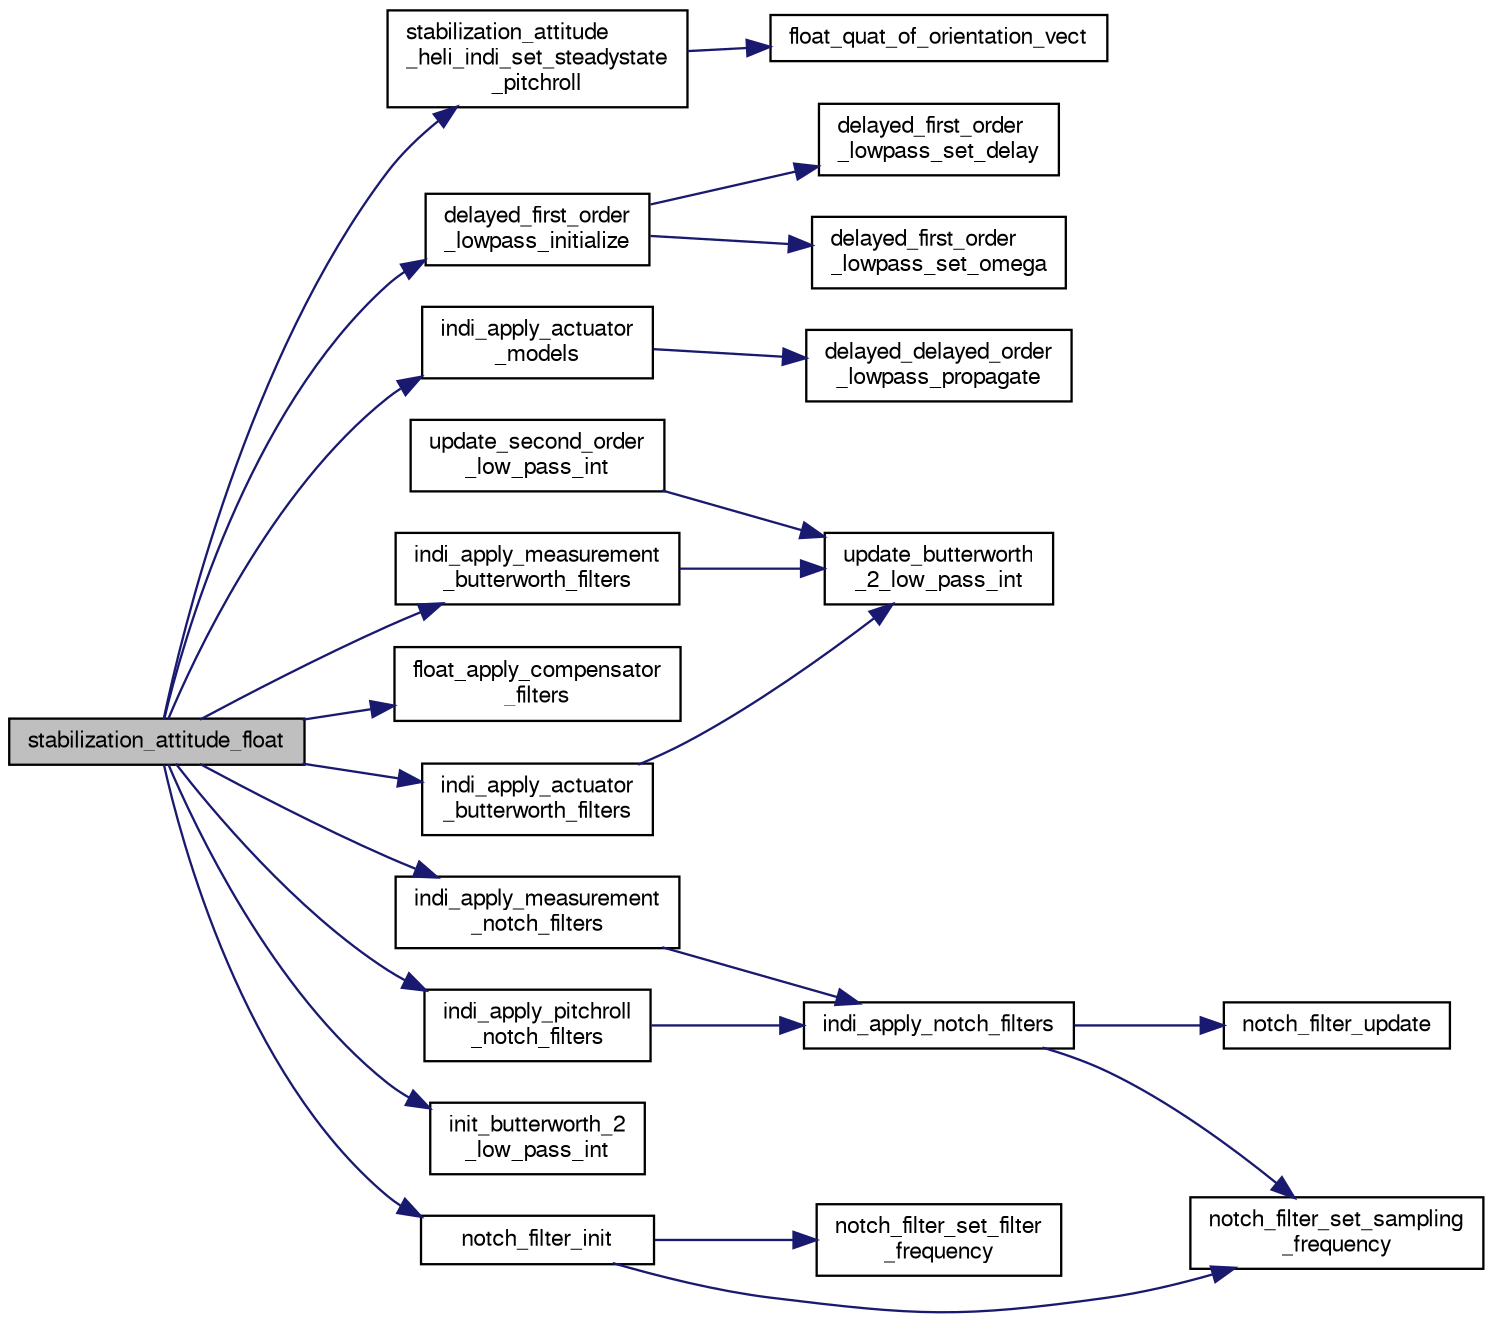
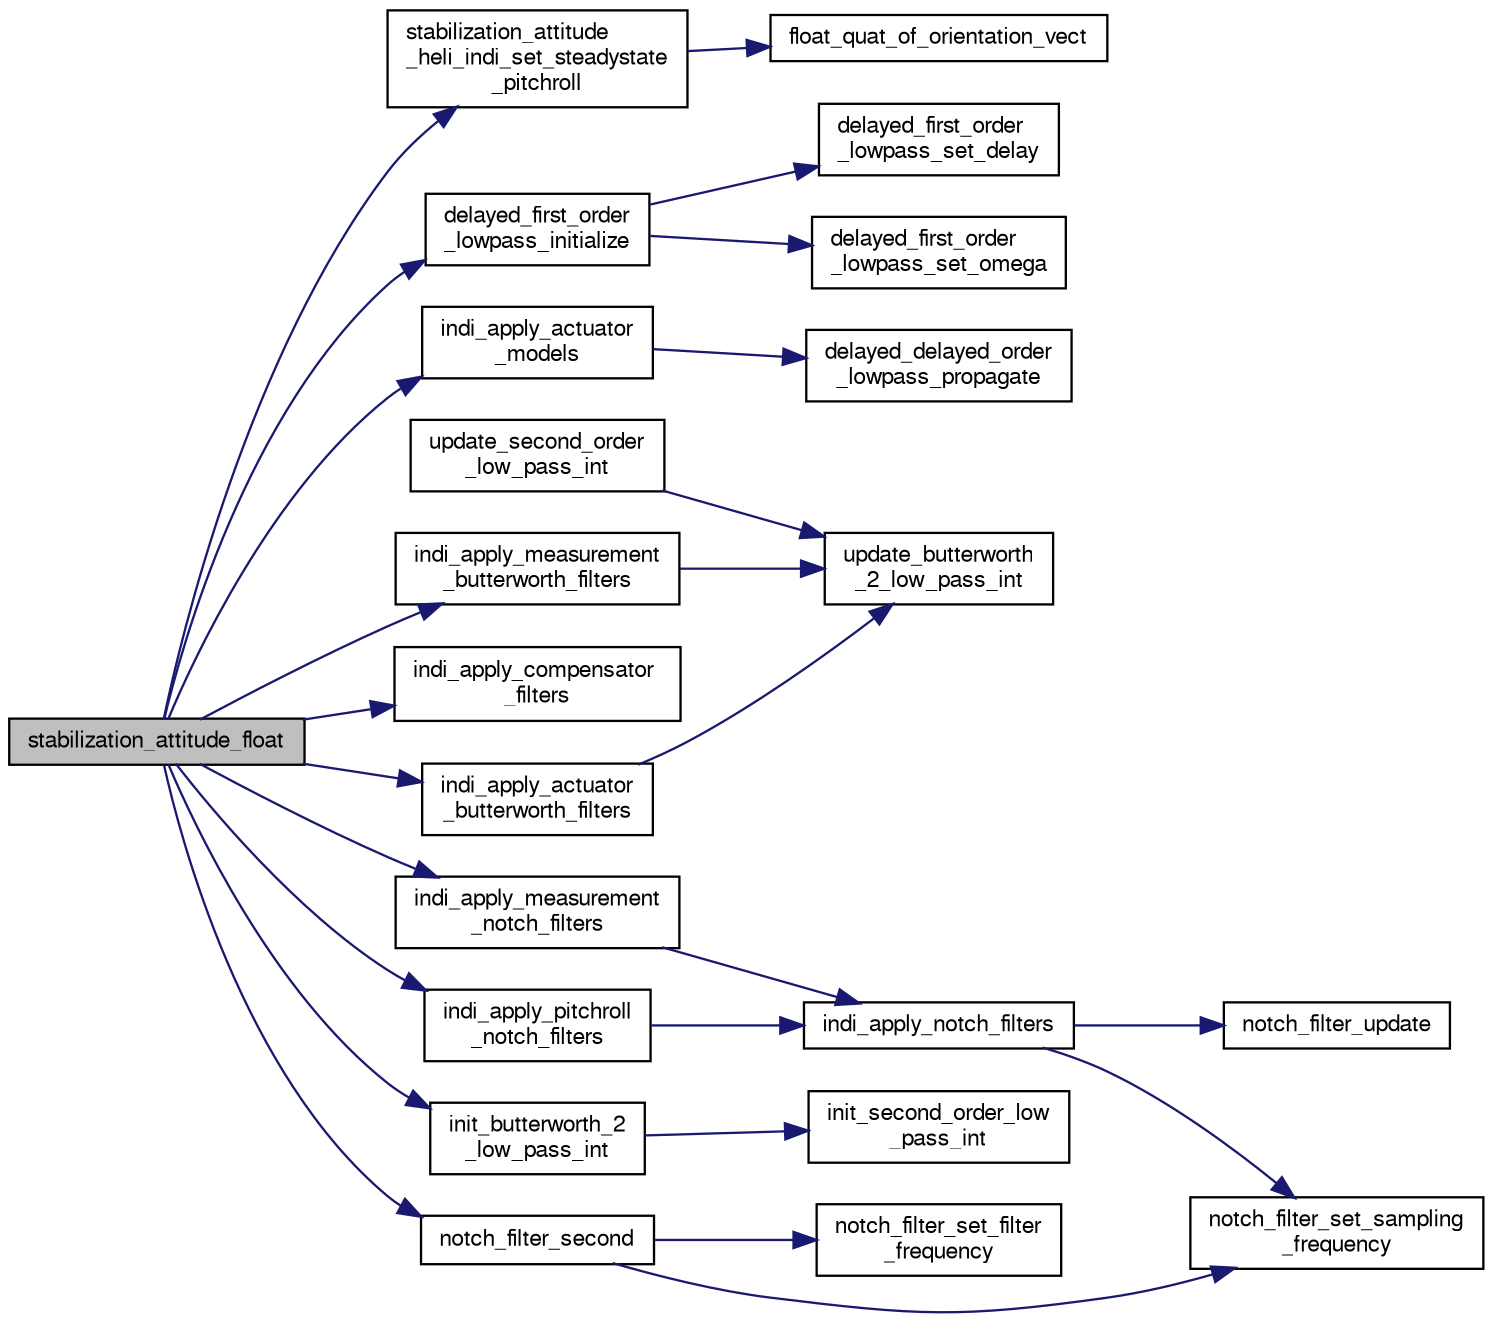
(538, 684) -> (538, 684)
none -> (939, 1127)
(538, 1240) -> (538, 1240)
